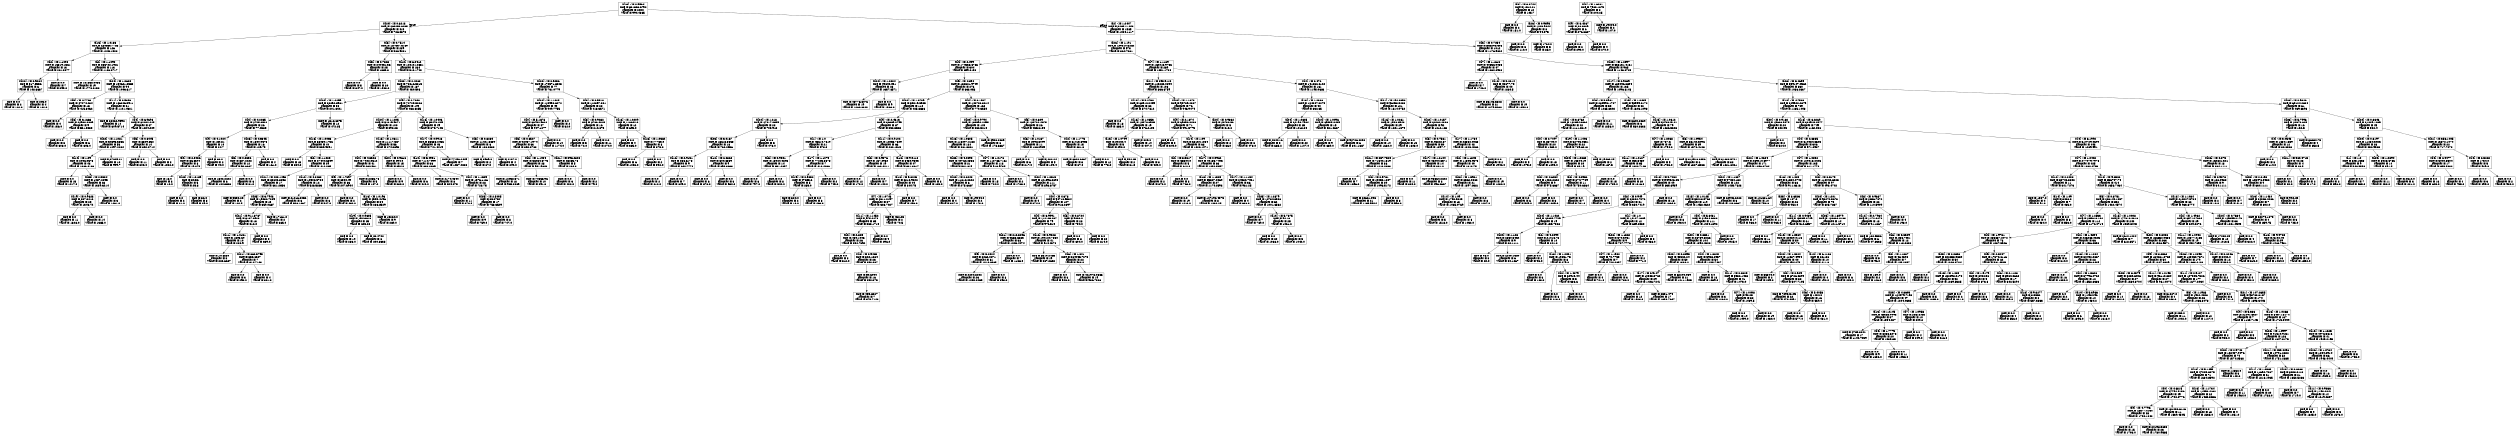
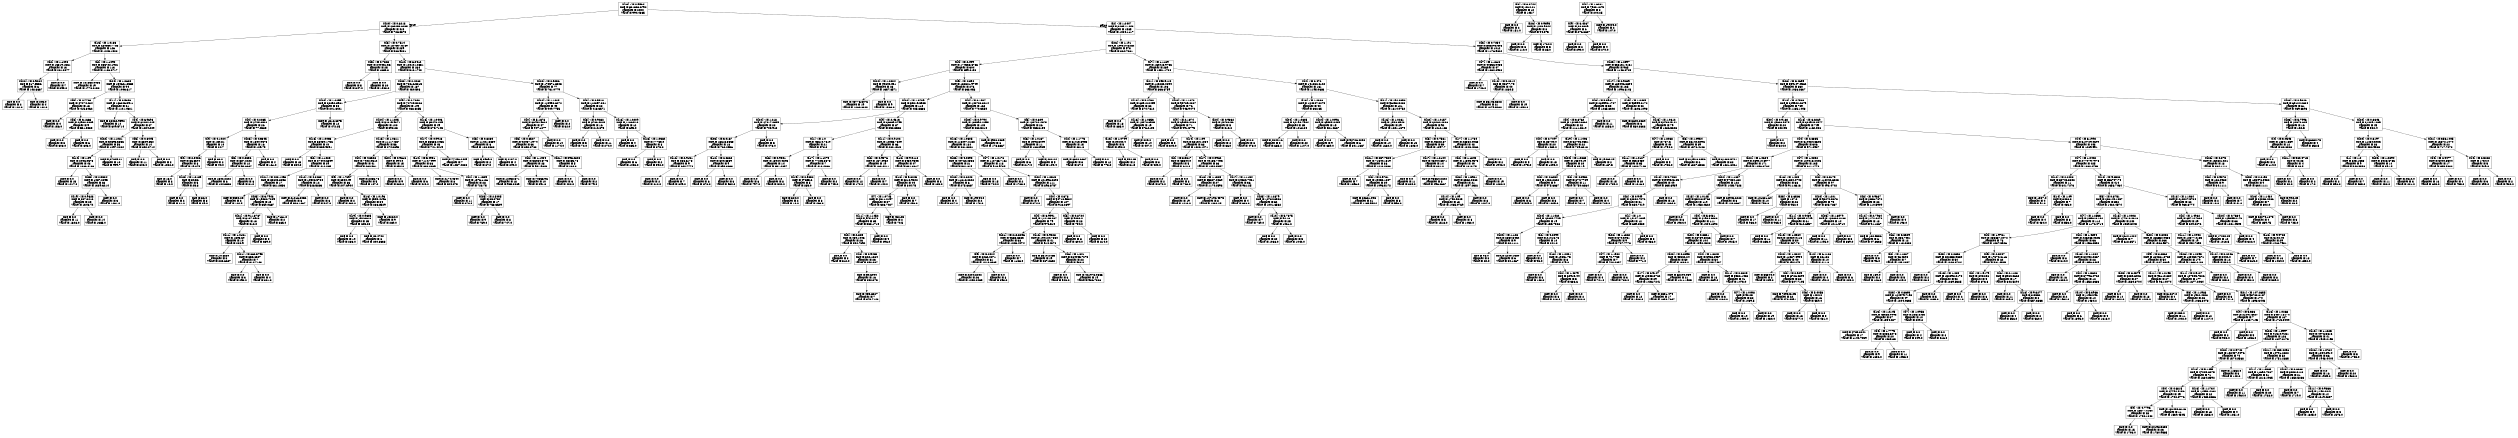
(1553, 277) -> (1560, 287)
